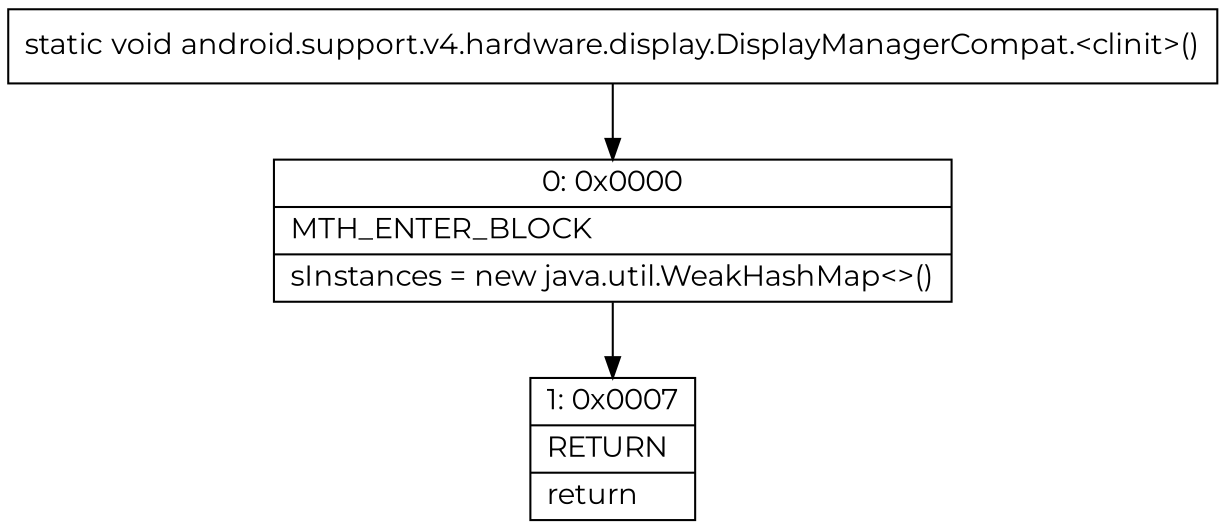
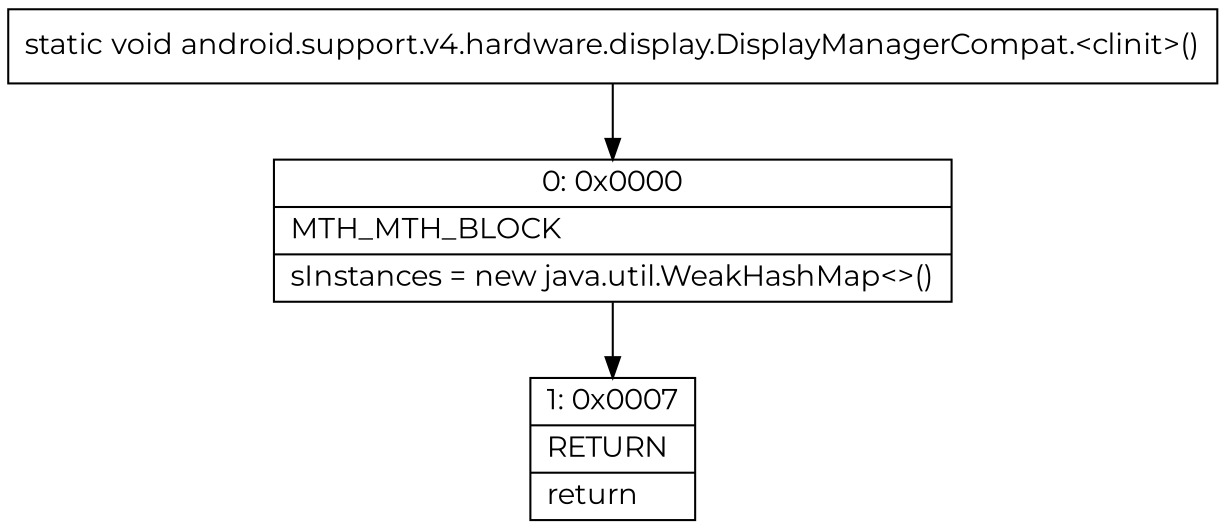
(442, 230) -> (426, 230)
